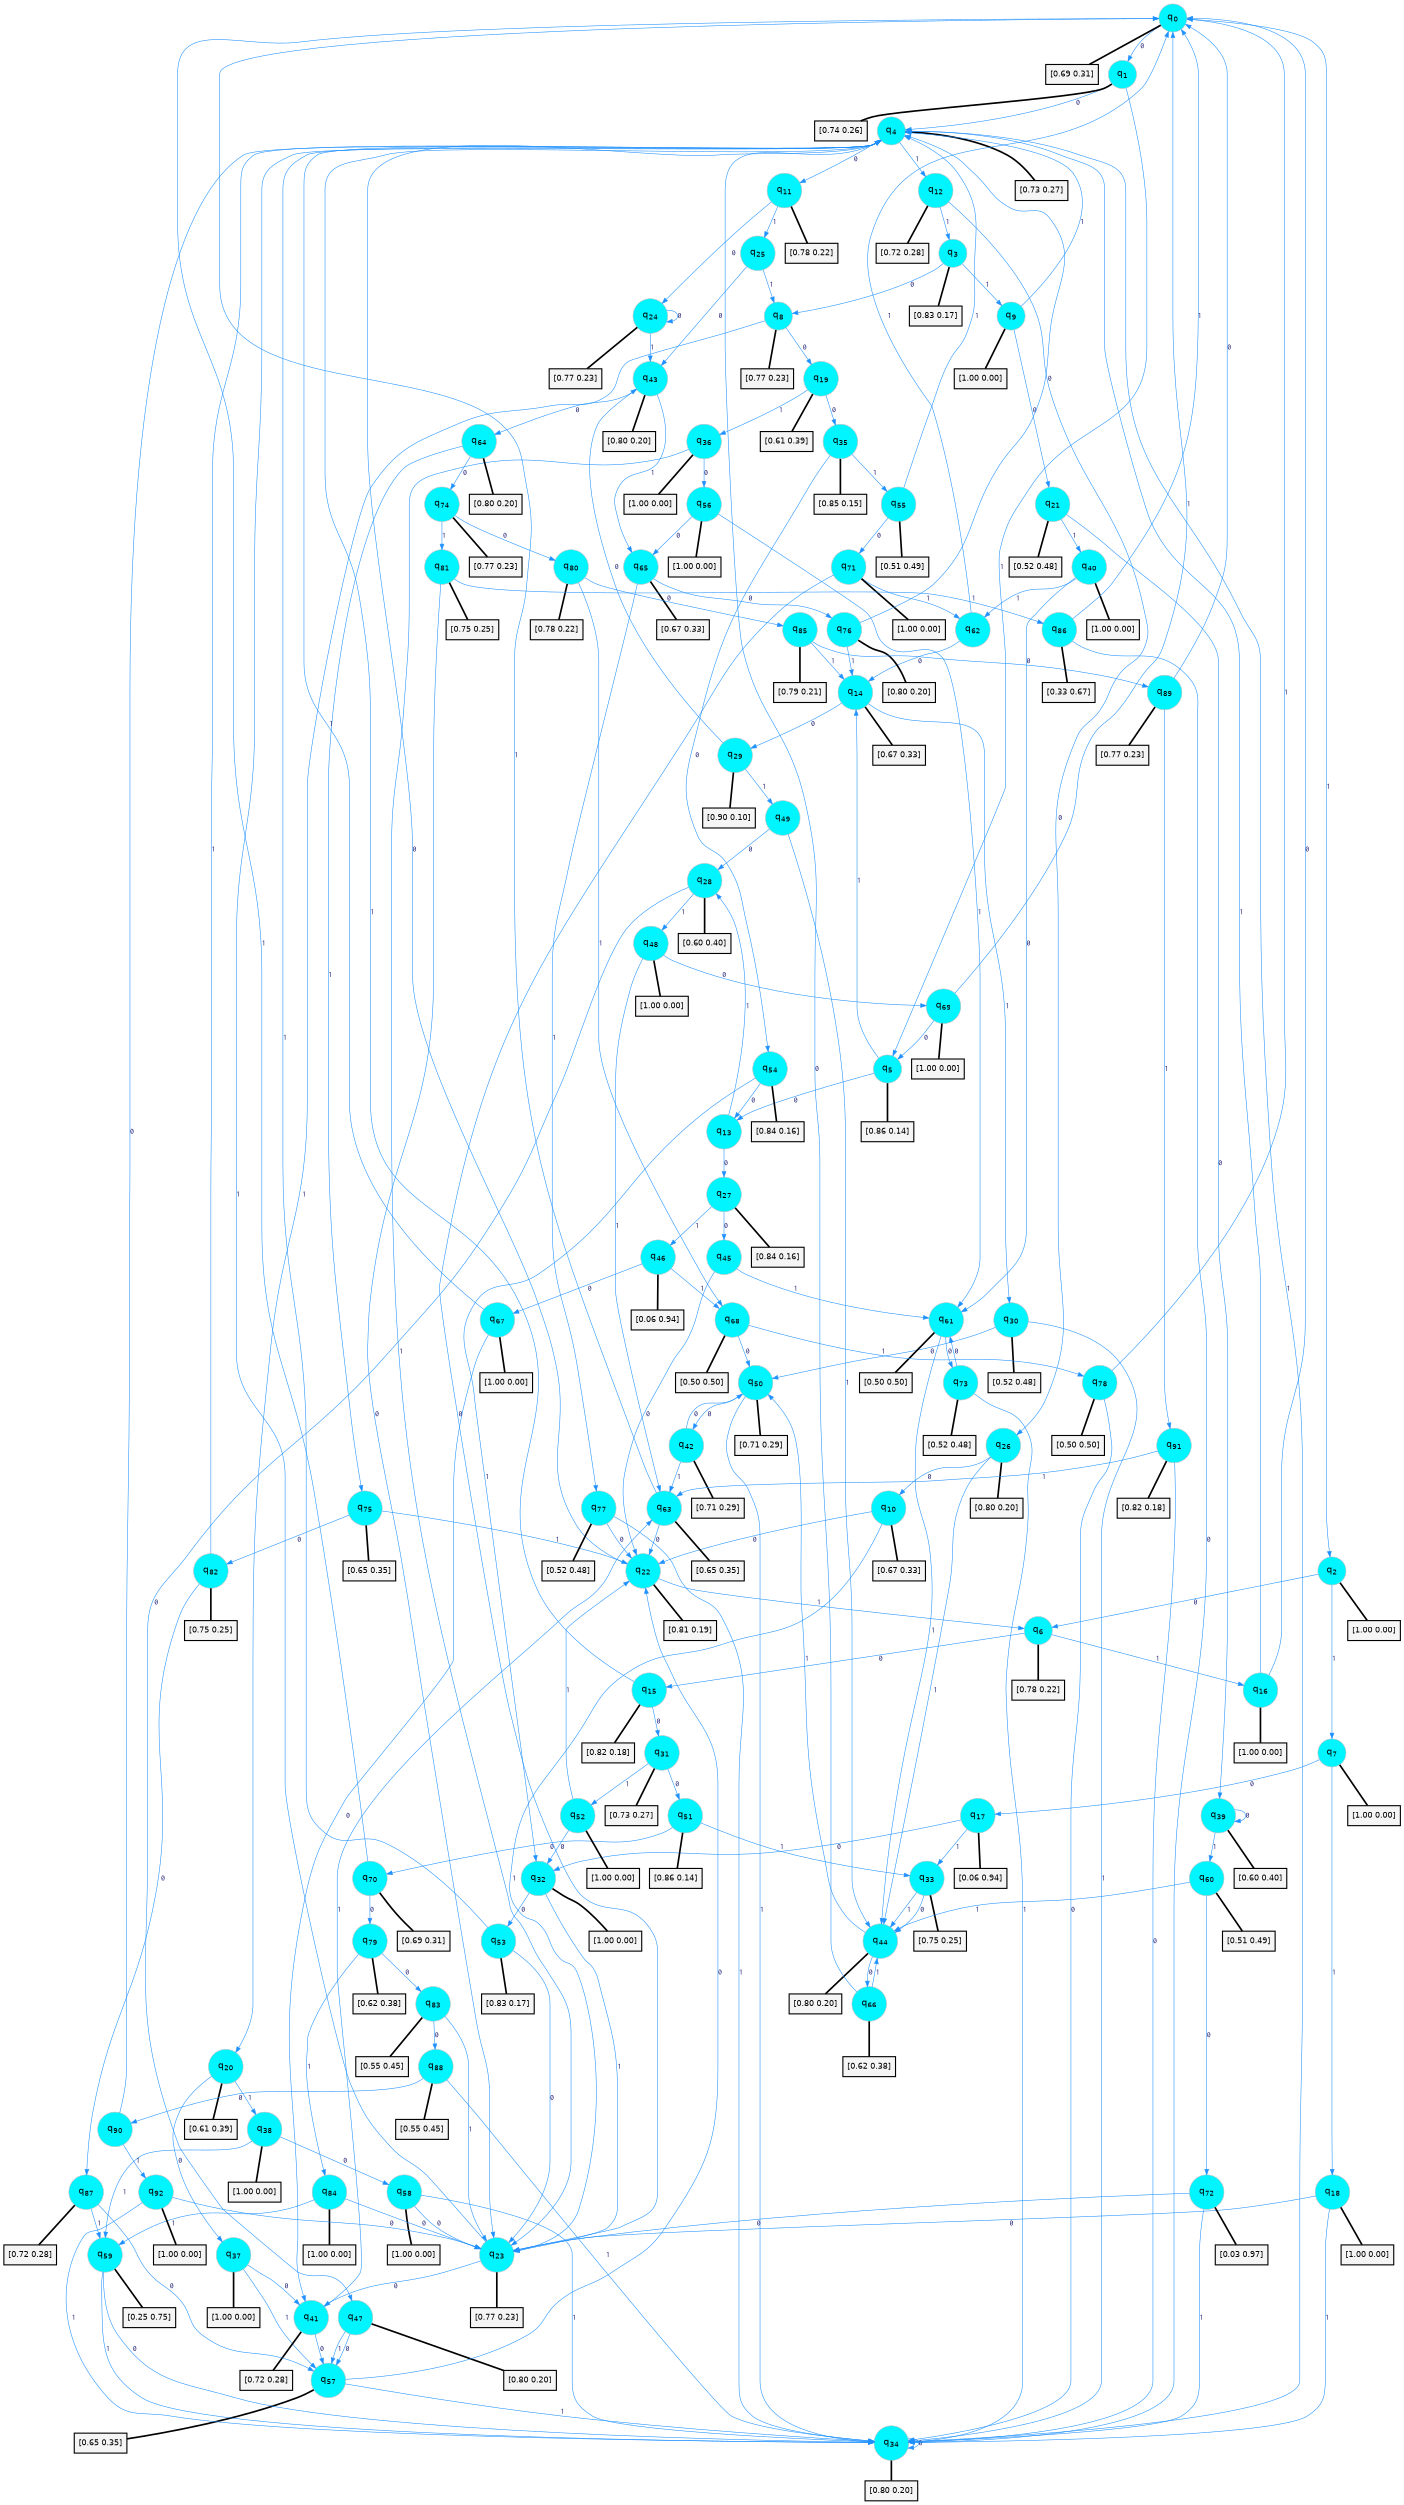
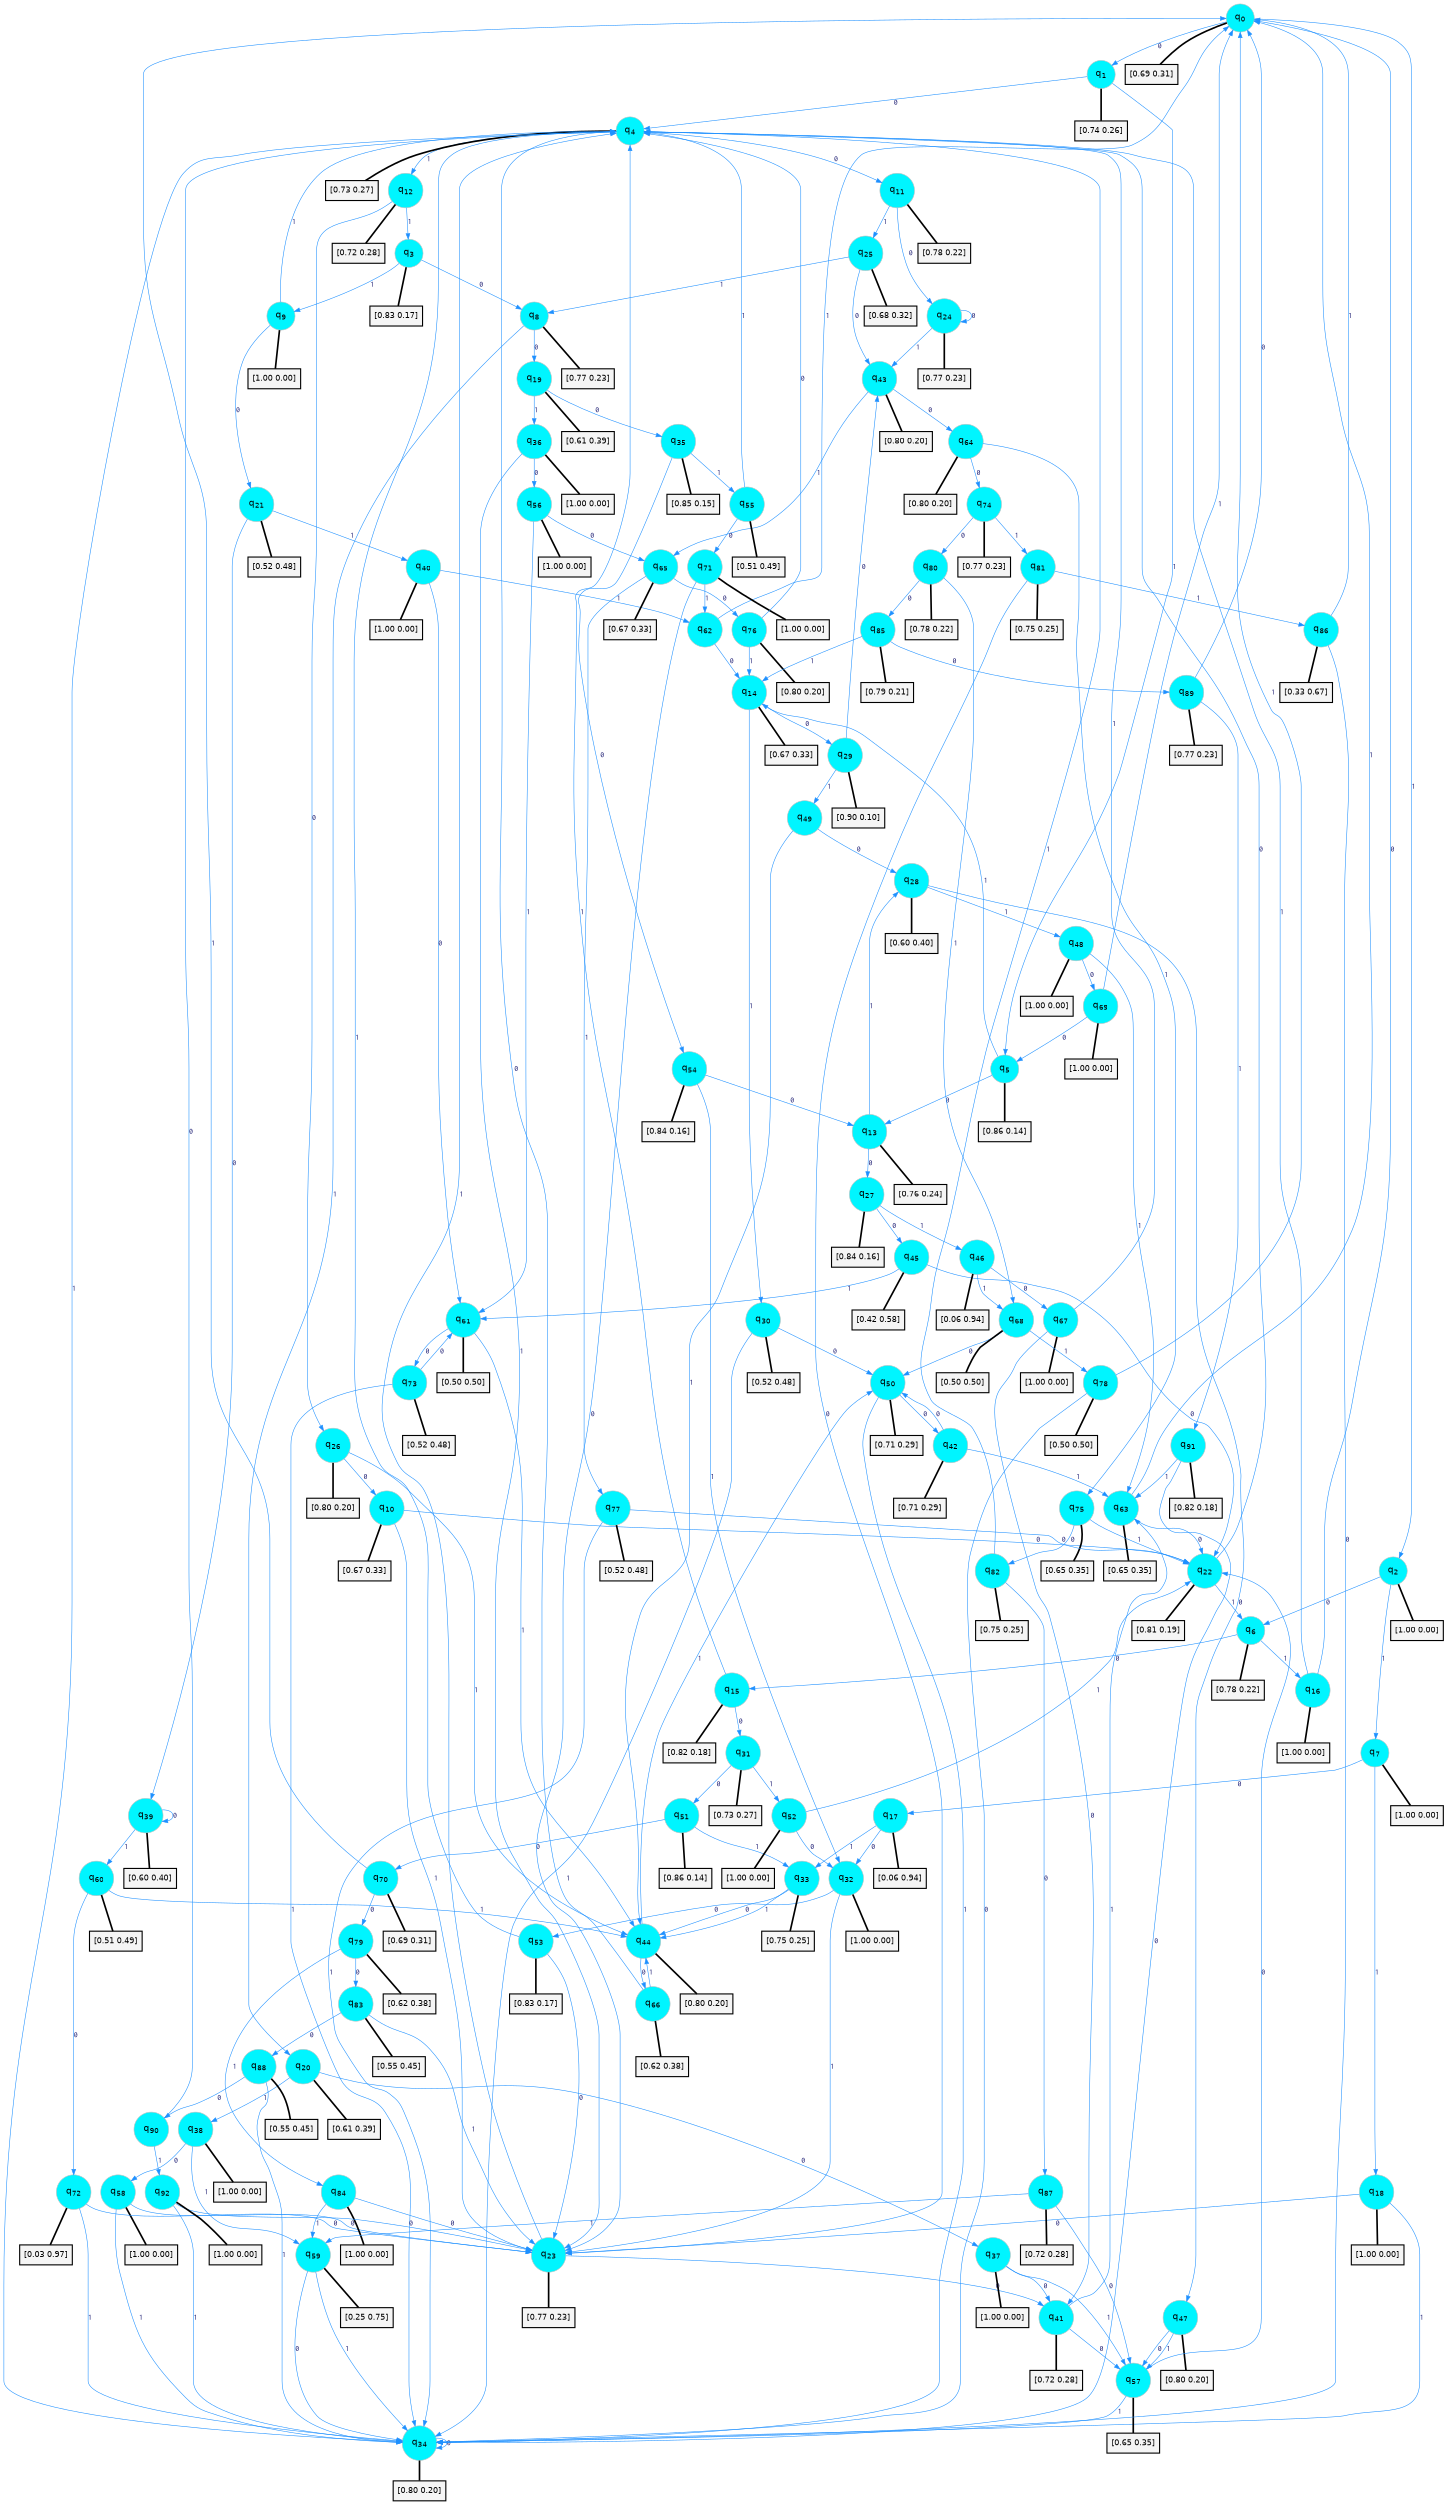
none -> (891, 316)
none -> (920, 1195)
none -> (878, 1320)
